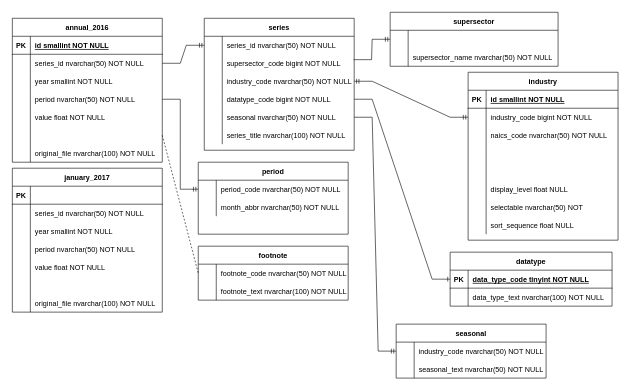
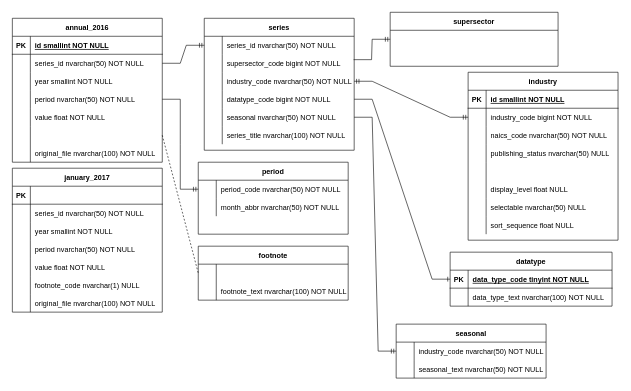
(483, 57) -> none
none -> (552, 153)
(541, 208) -> (544, 208)
(282, 273) -> none
none -> (96, 285)
